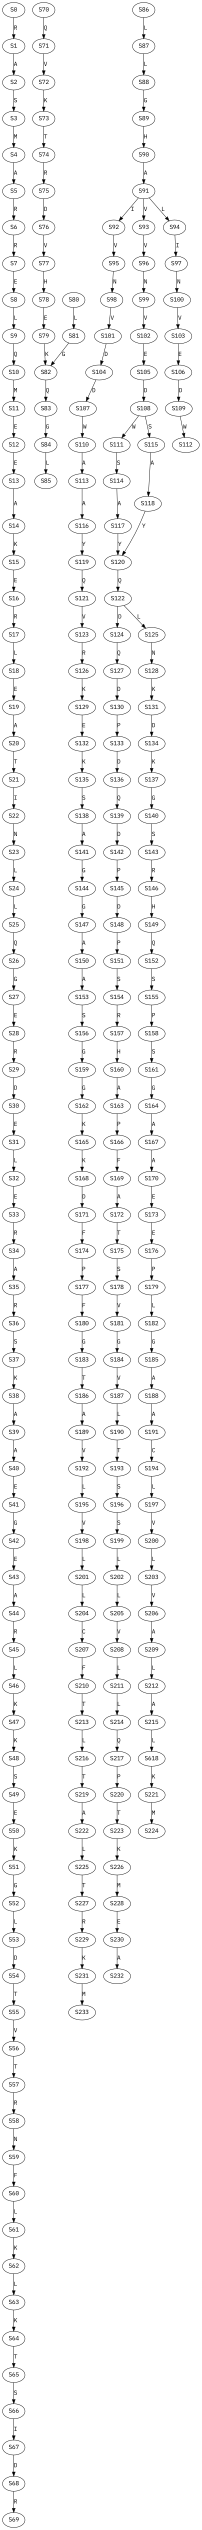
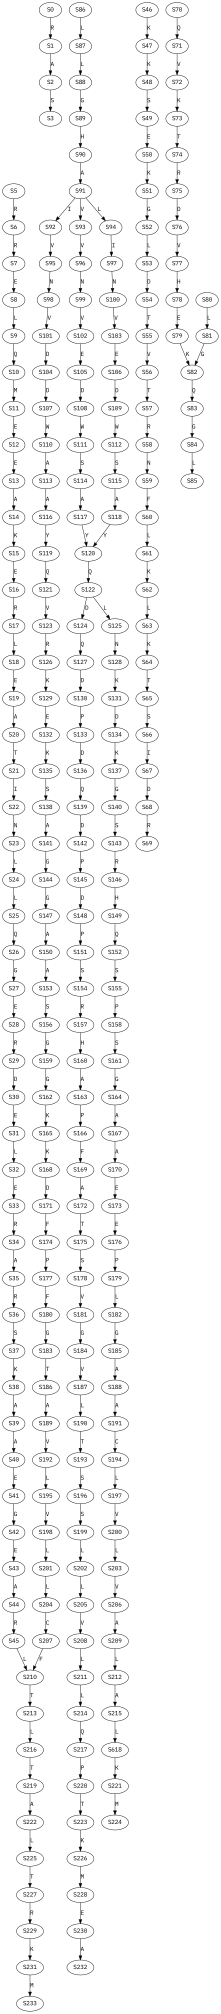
(14, 155) -> none
(147, 425) -> (115, 461)
(14, 1666) -> (21, 1657)
